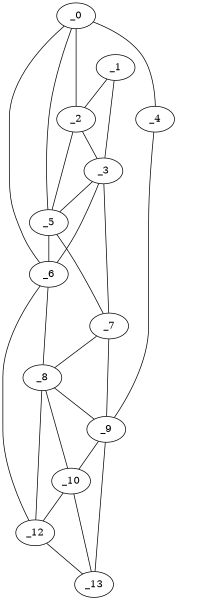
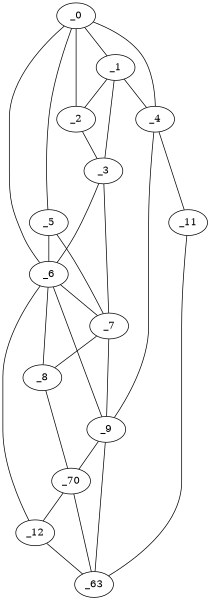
none -> (96, 42)
none -> (135, 93)
(62, 171) -> none
(76, 197) -> none
none -> (188, 223)
none -> (79, 300)
(74, 403) -> (79, 355)
(39, 455) -> none
(71, 481) -> (71, 481)
(94, 584) -> (94, 584)
